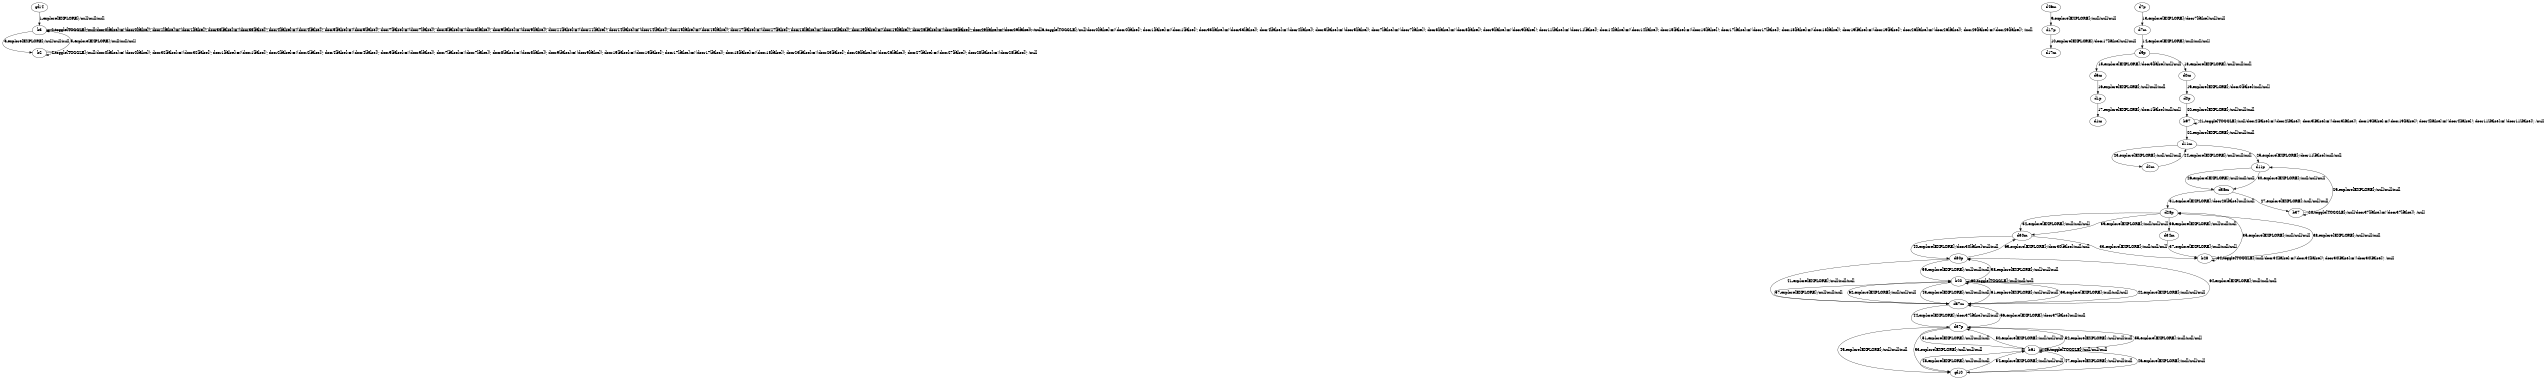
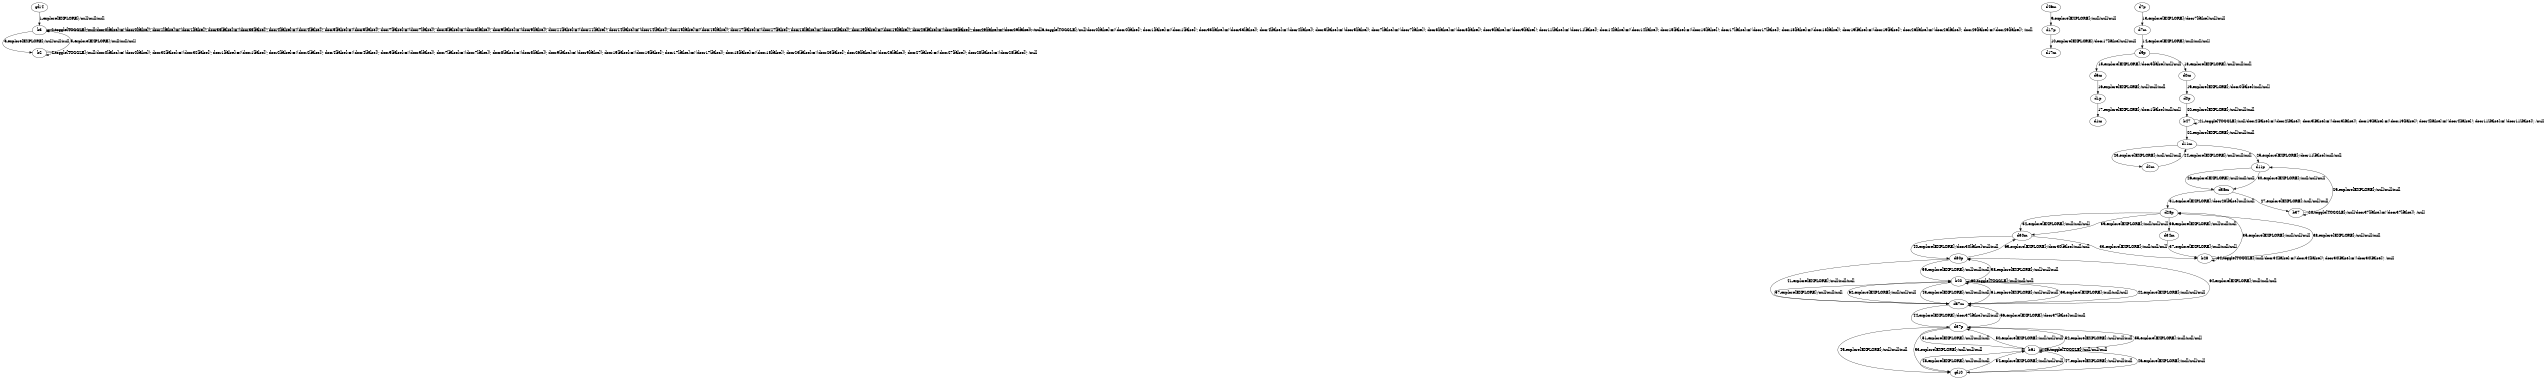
(2187, 122) -> (2187, 122)
